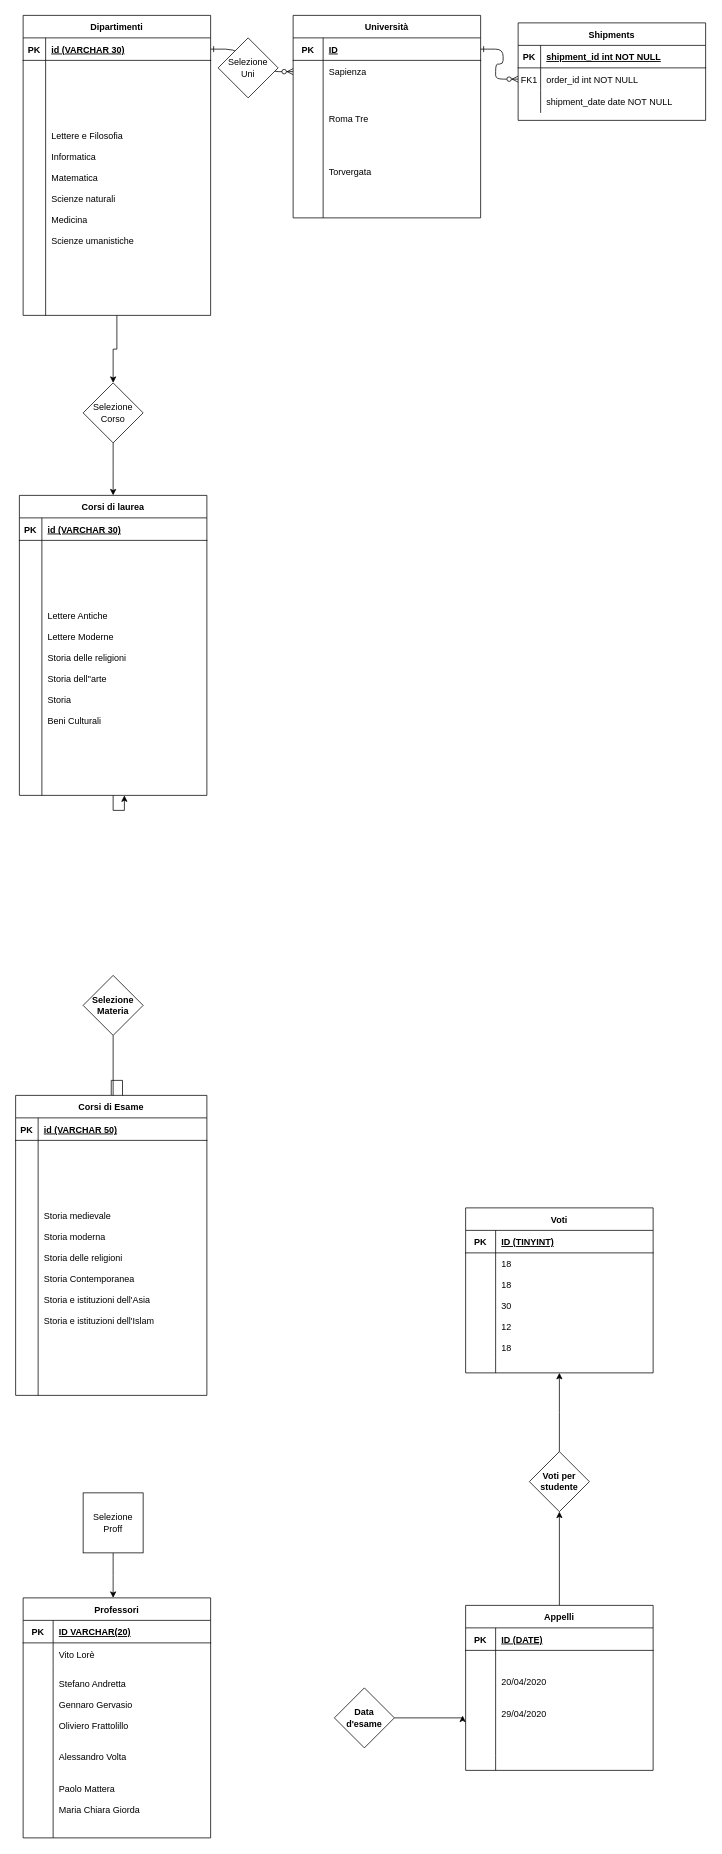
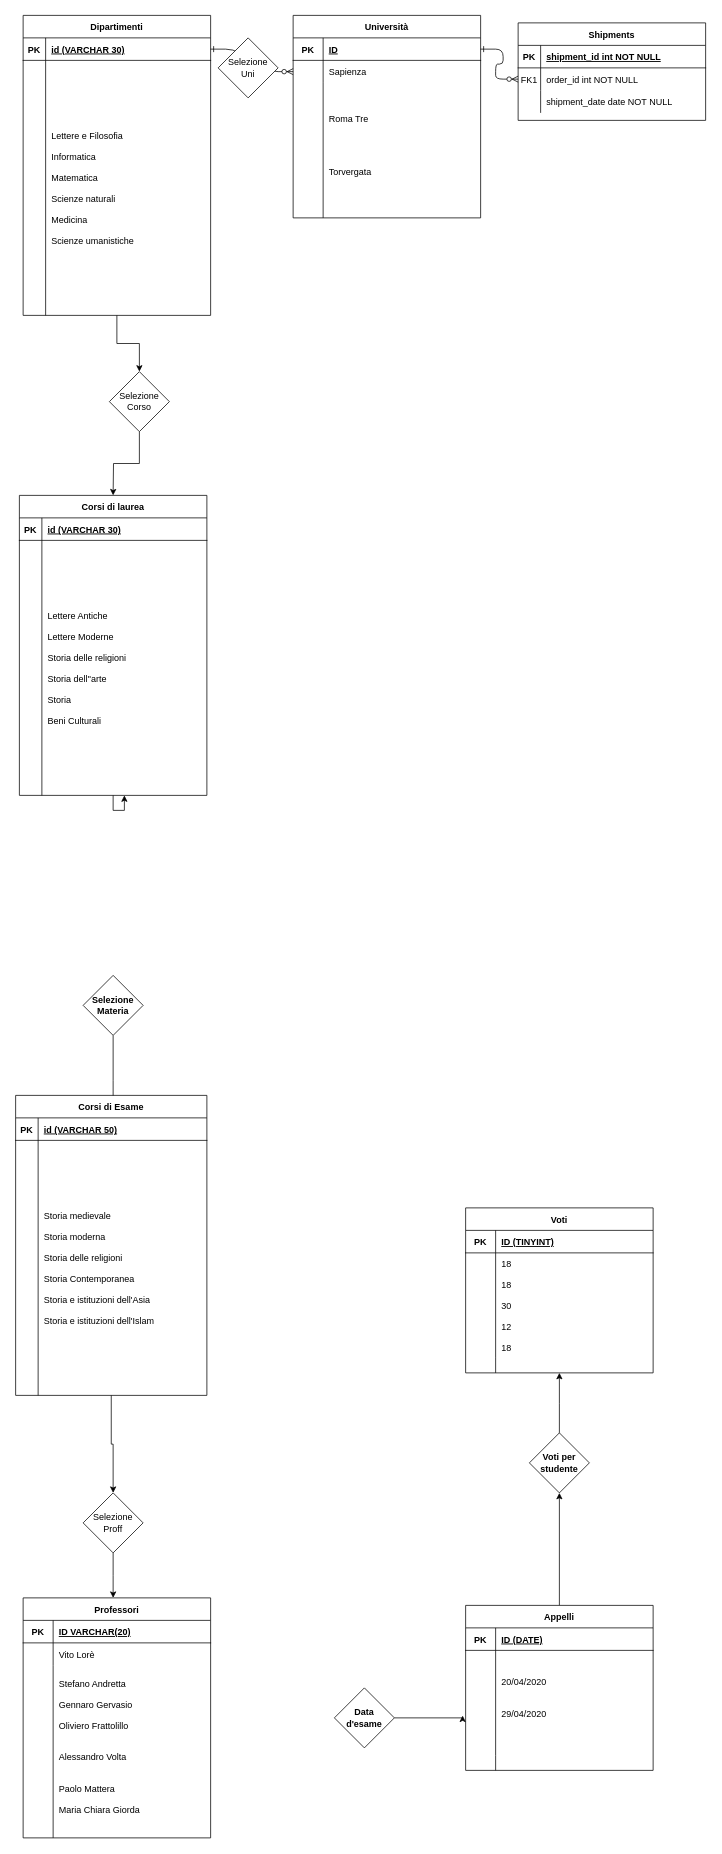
(113, 413) -> (139, 402)
(122, 1083) -> (111, 1422)
(559, 1482) -> (559, 1463)
(113, 1523) -> (113, 1523)
